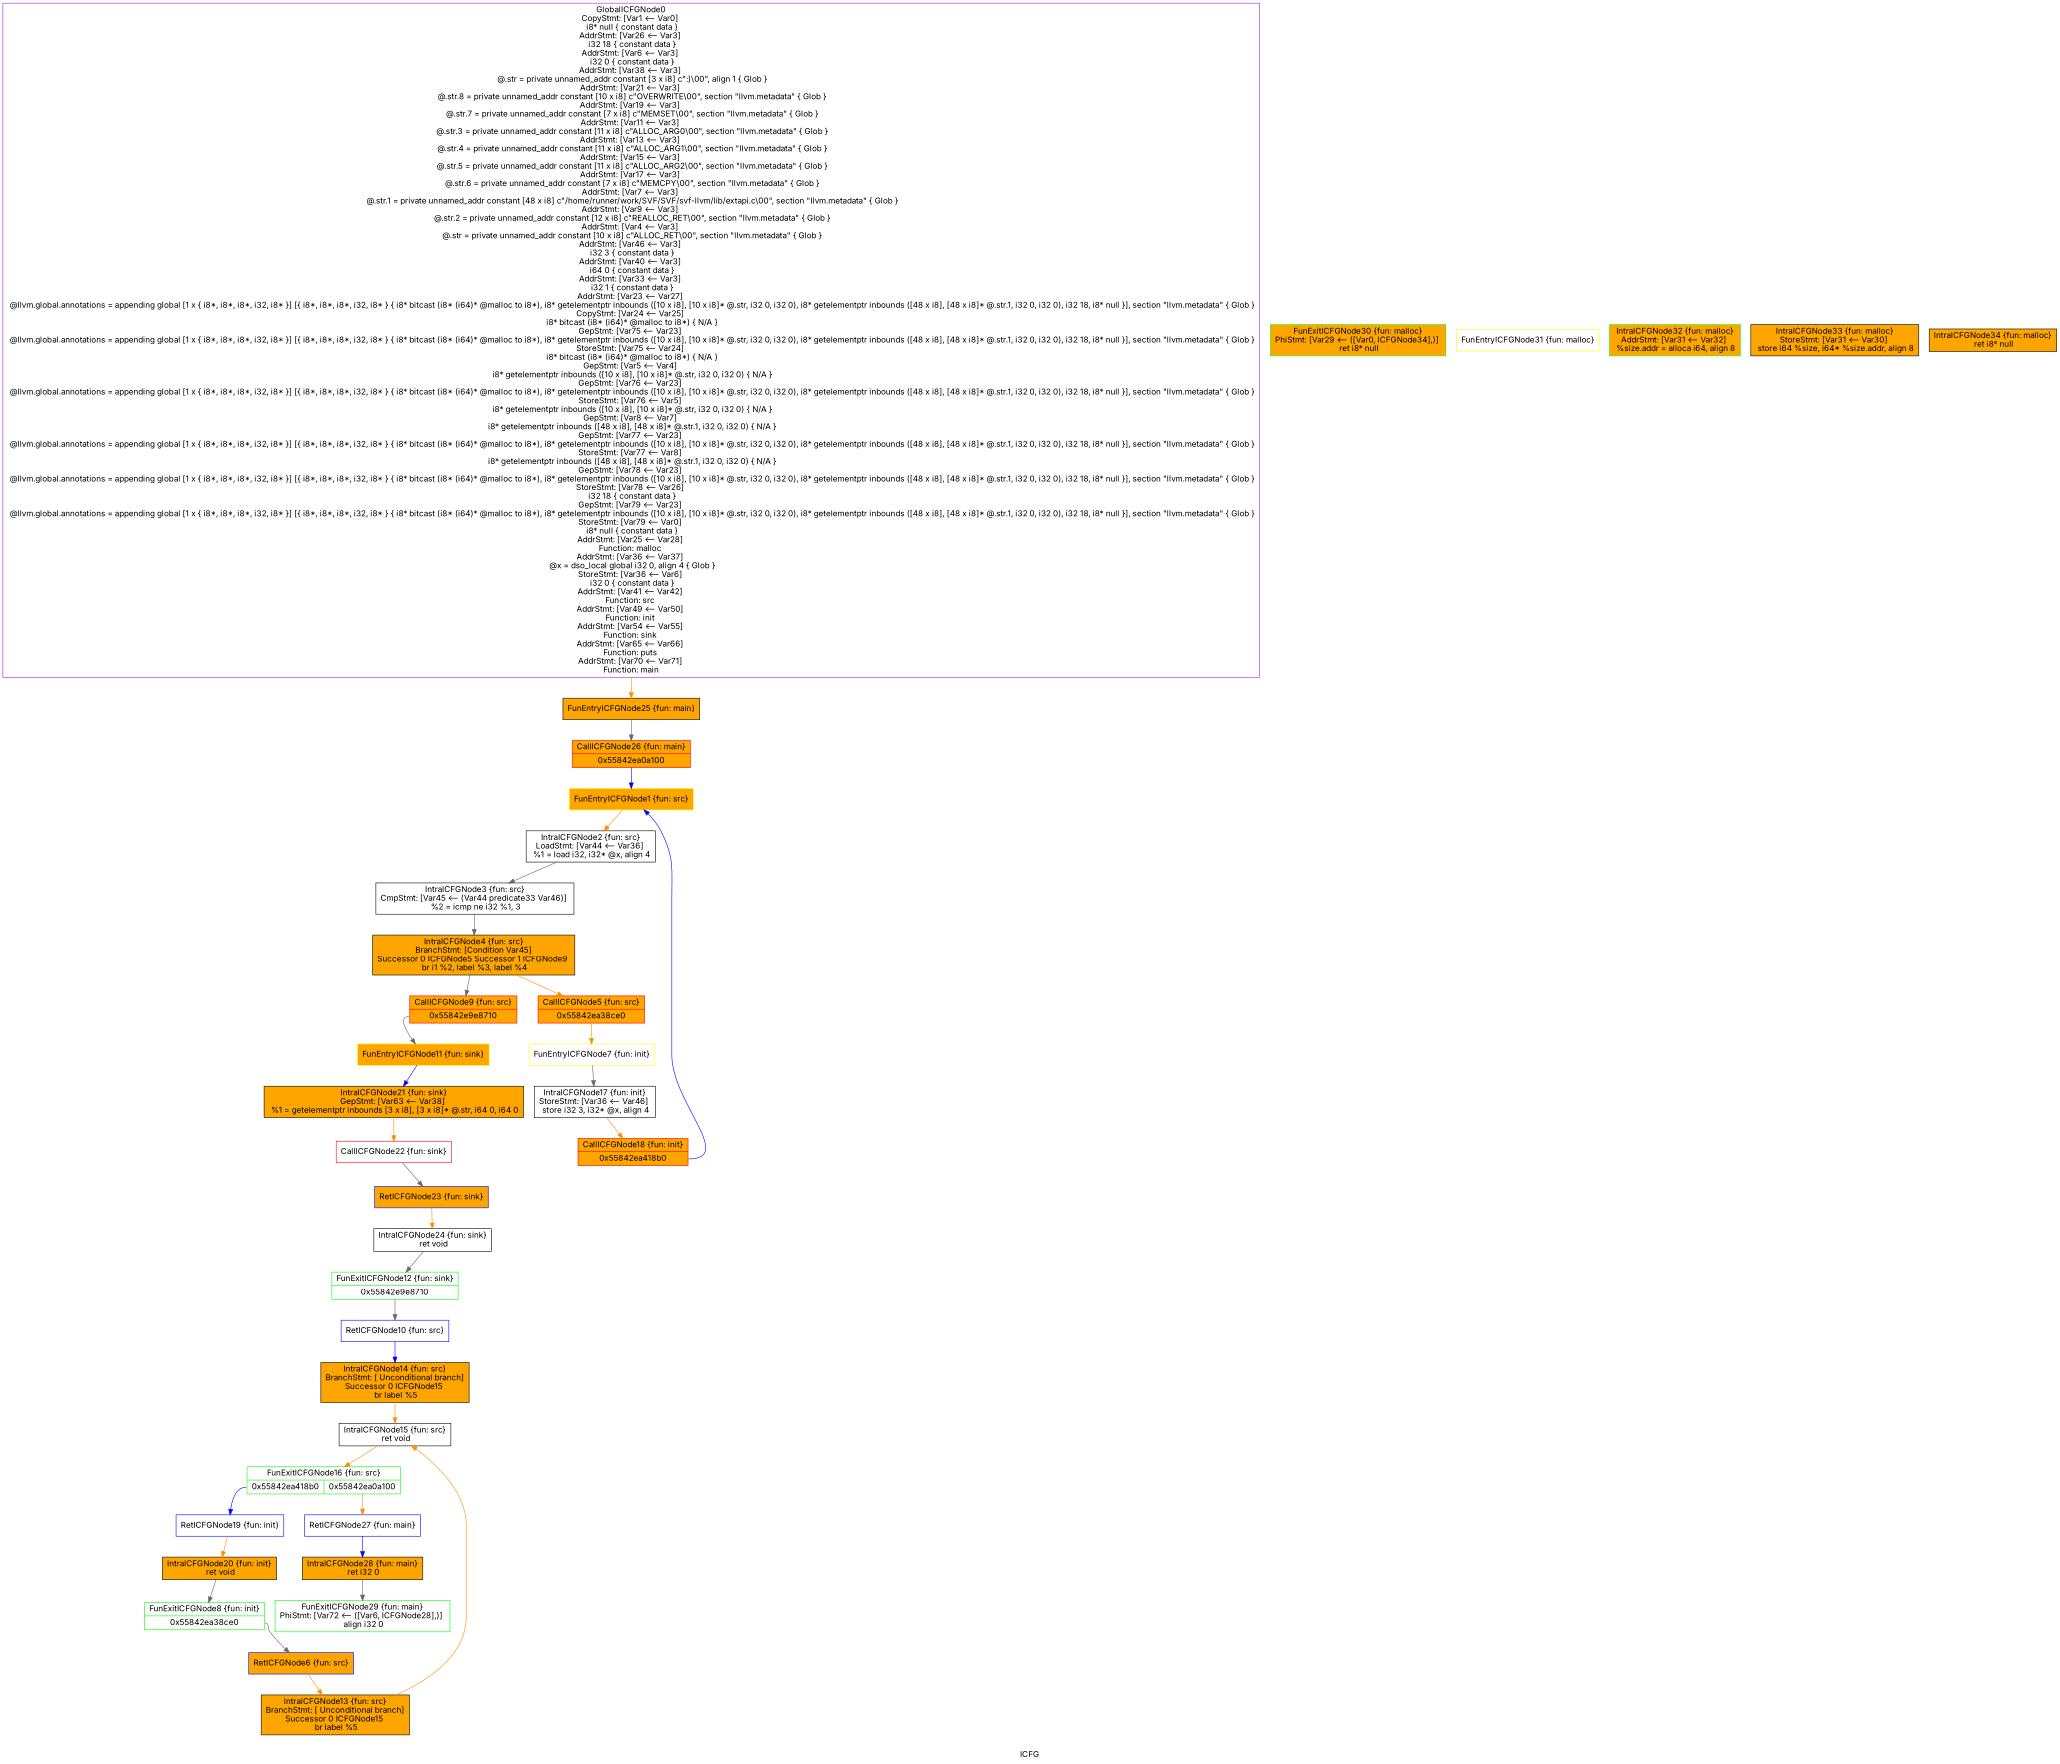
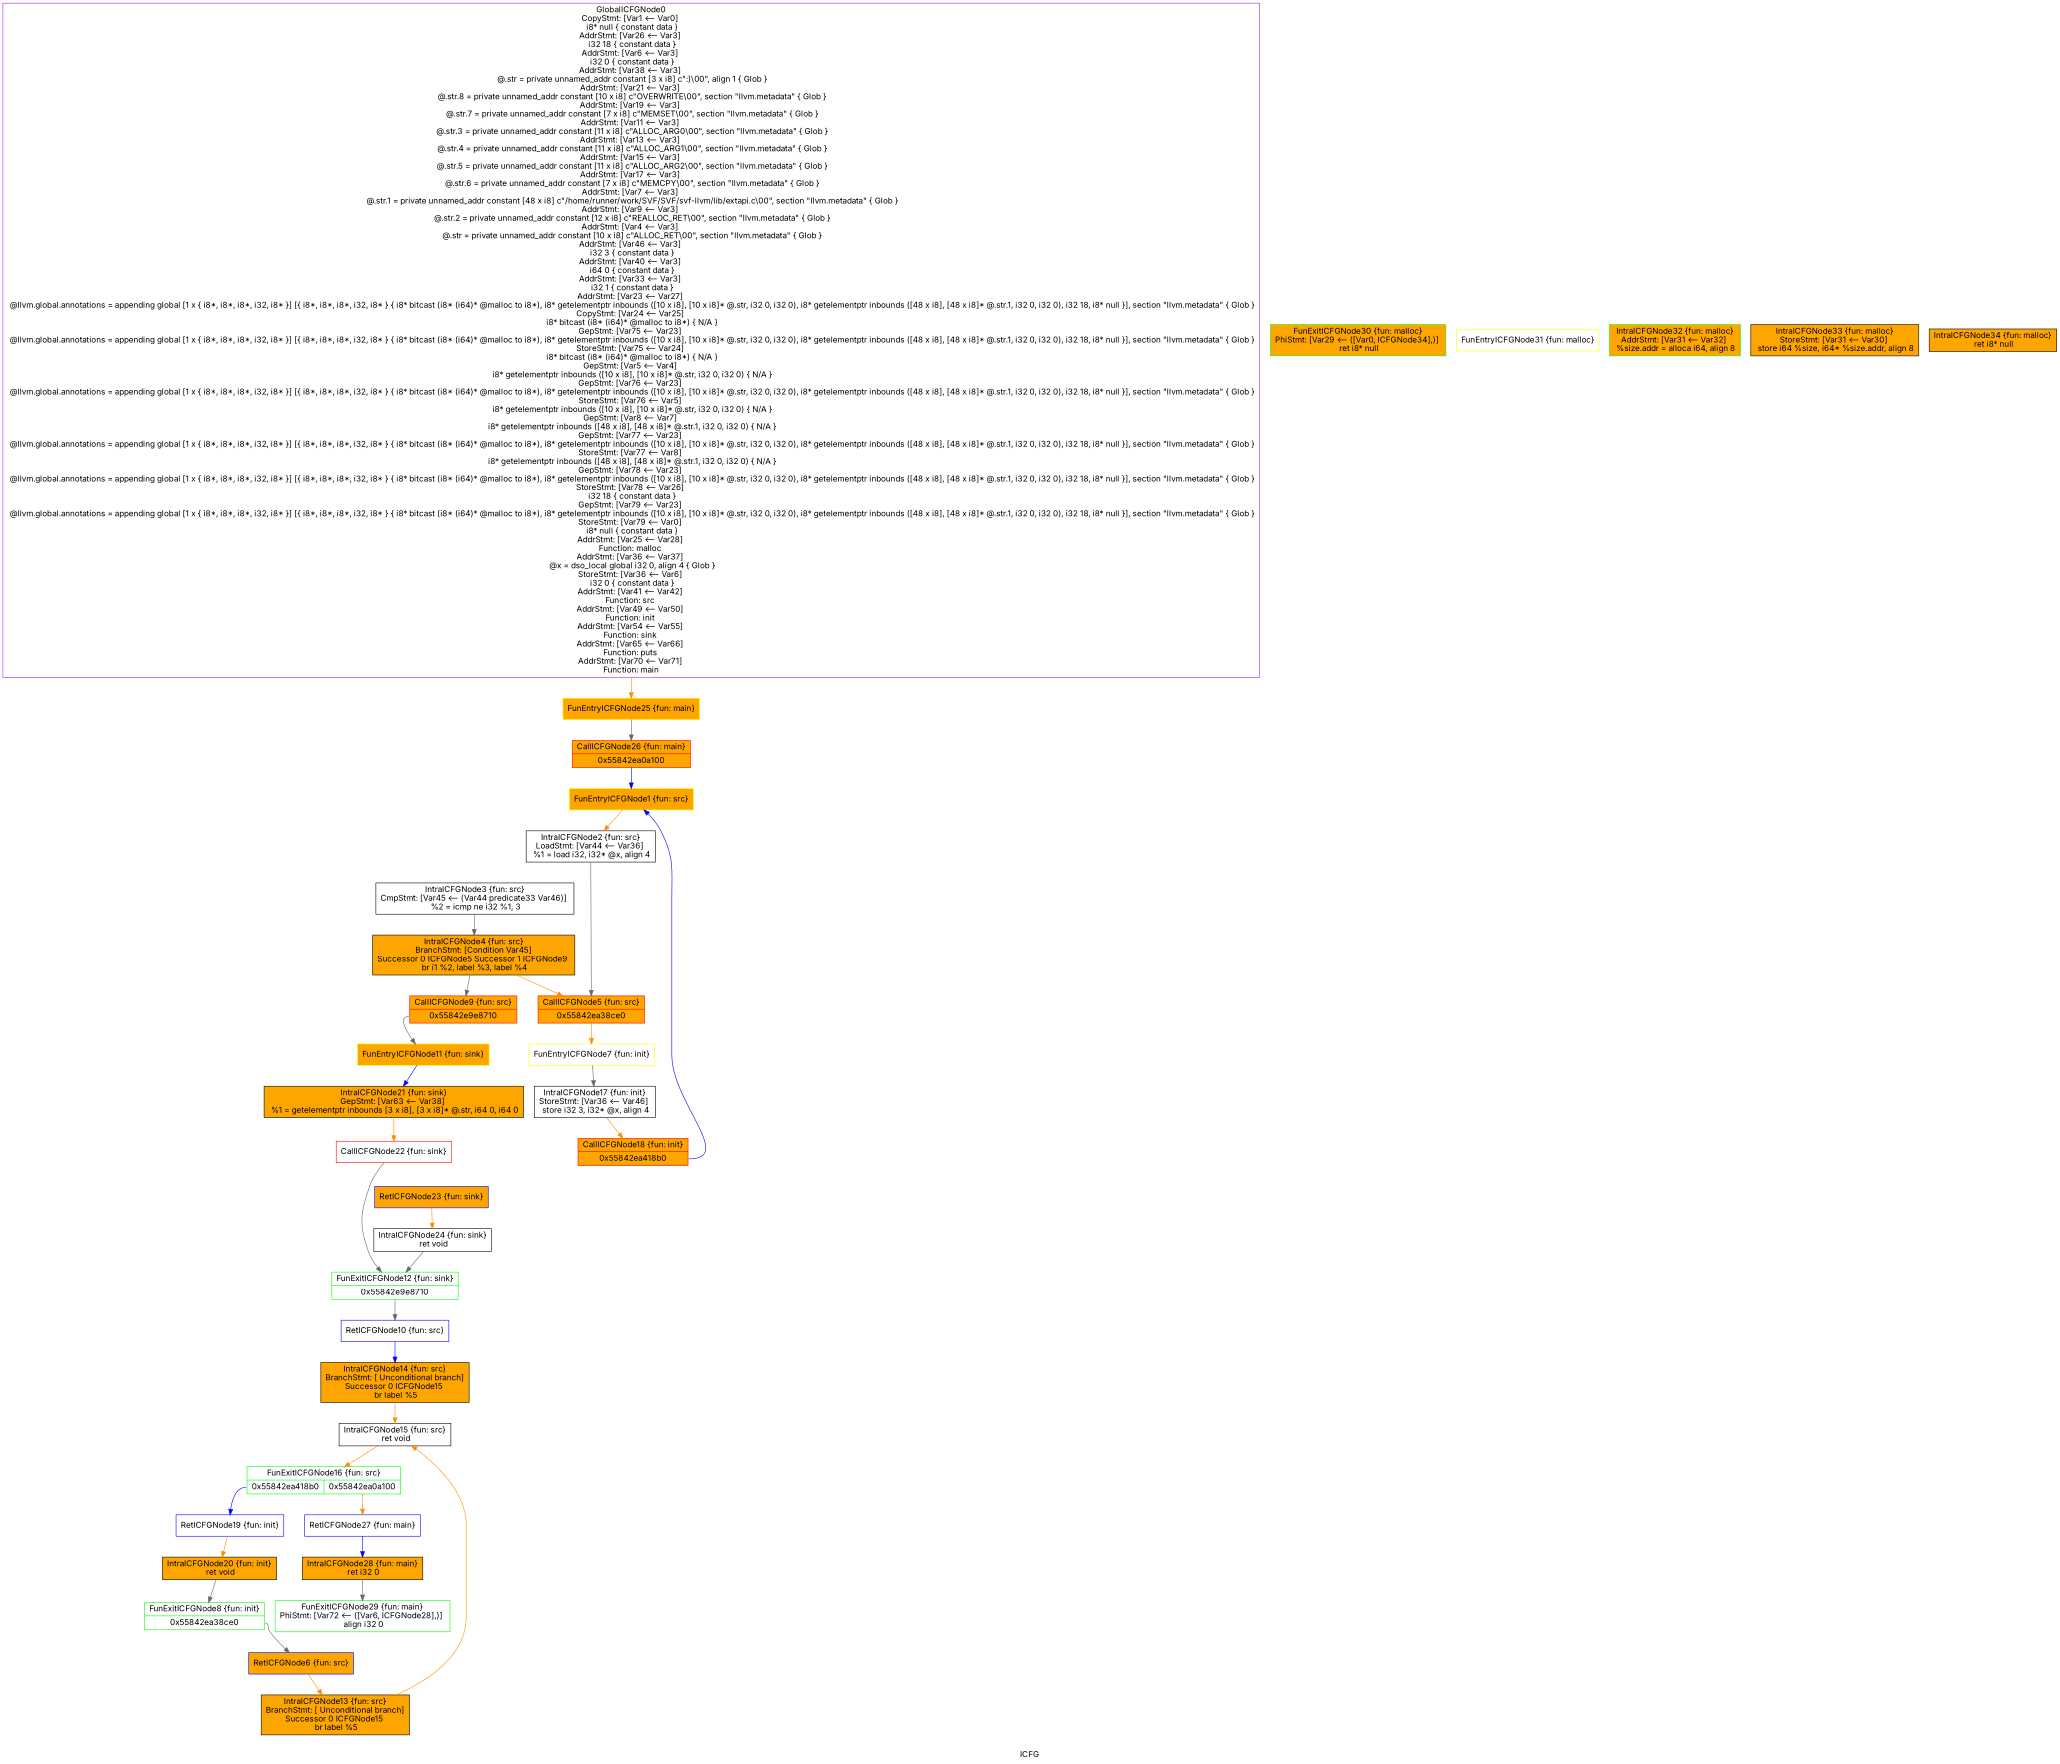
(631, 709) -> (631, 709)
(536, 871) -> (591, 926)
(411, 1172) -> (362, 1214)
